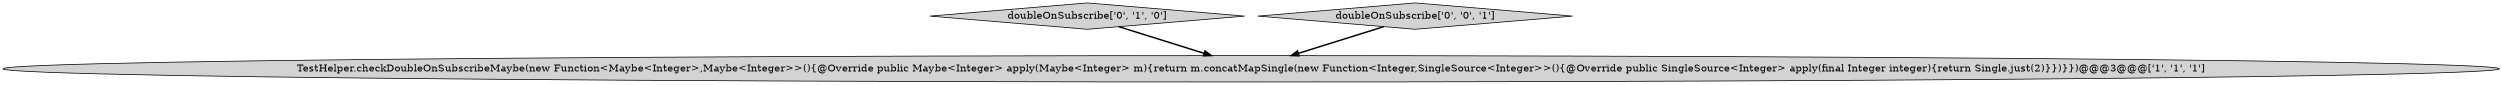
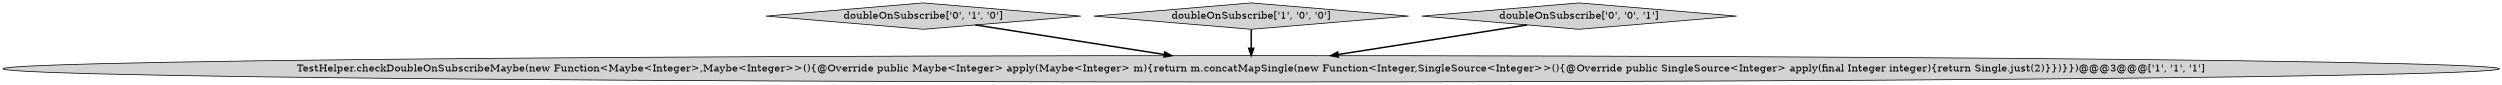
none -> (1251, 16)
